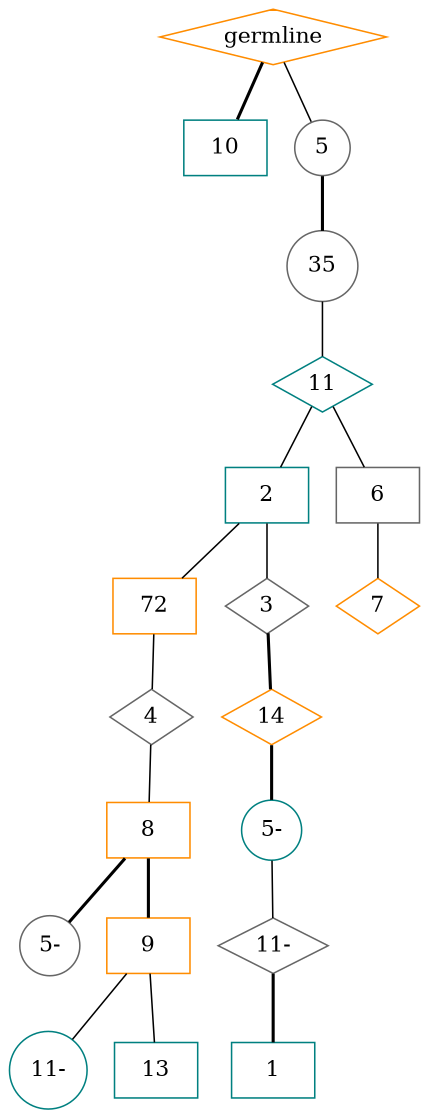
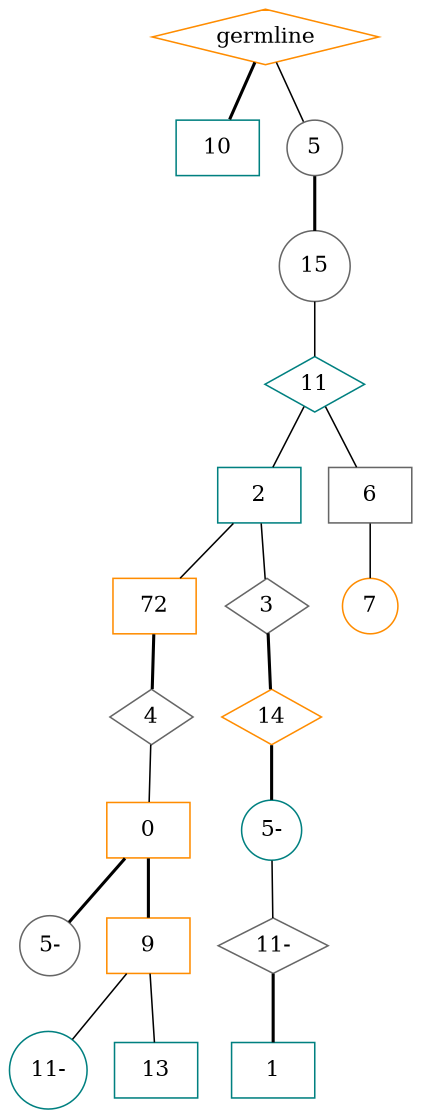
(322, 266) -> (315, 266)
(378, 606) -> (370, 606)
(153, 662) -> (153, 662)
(148, 830) -> (148, 830)
